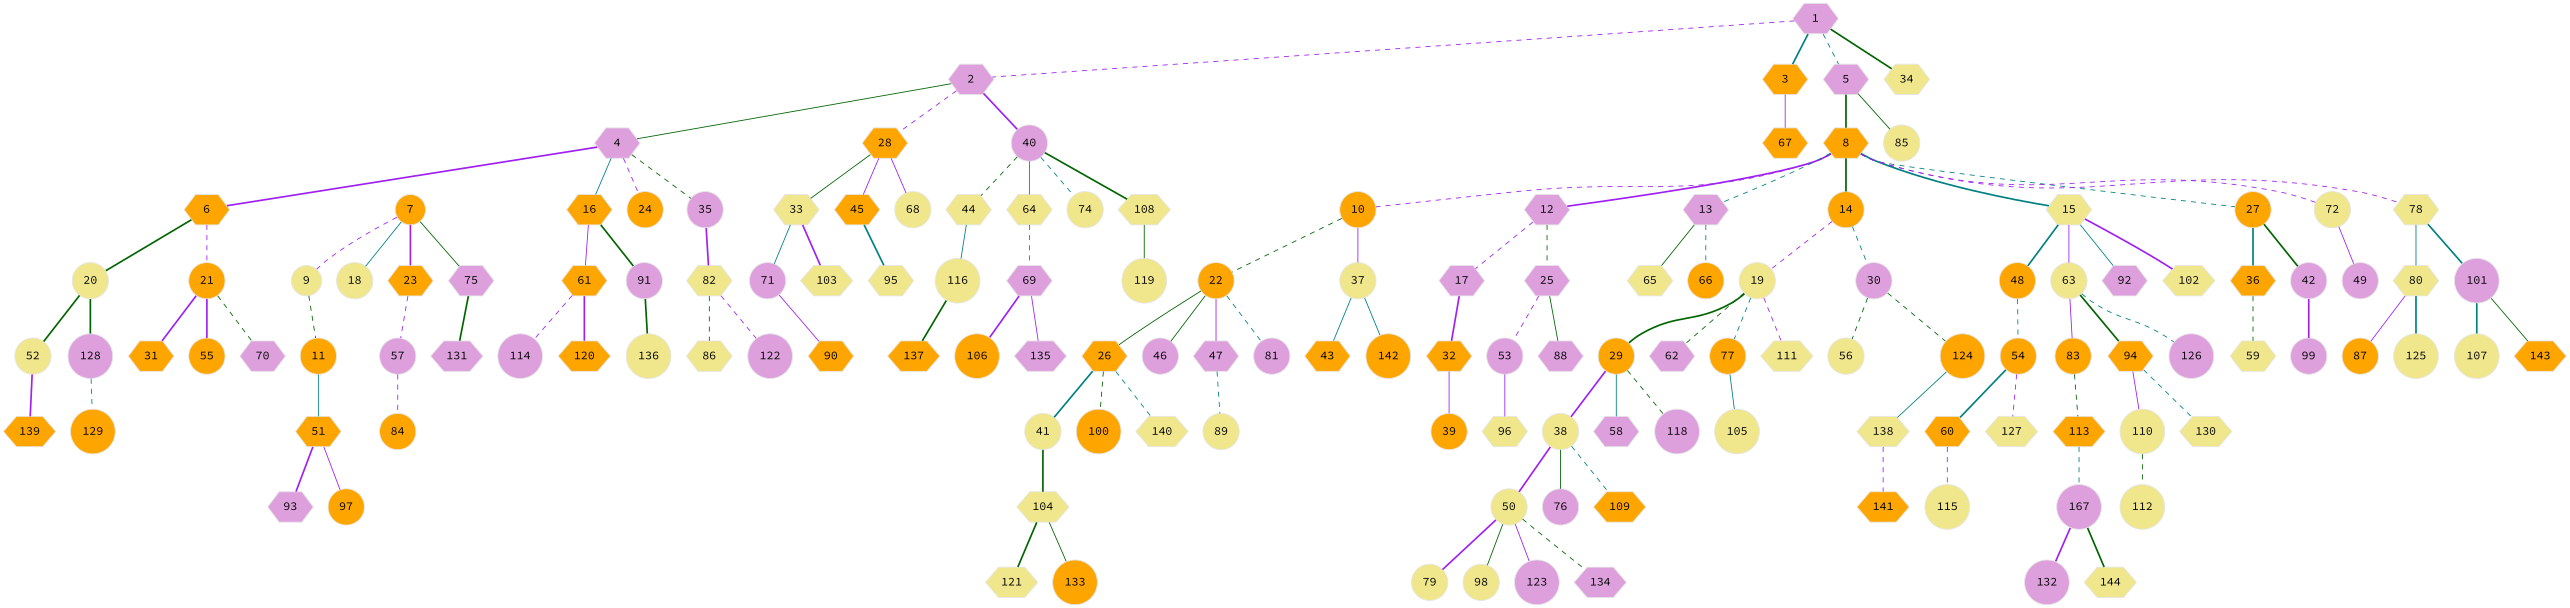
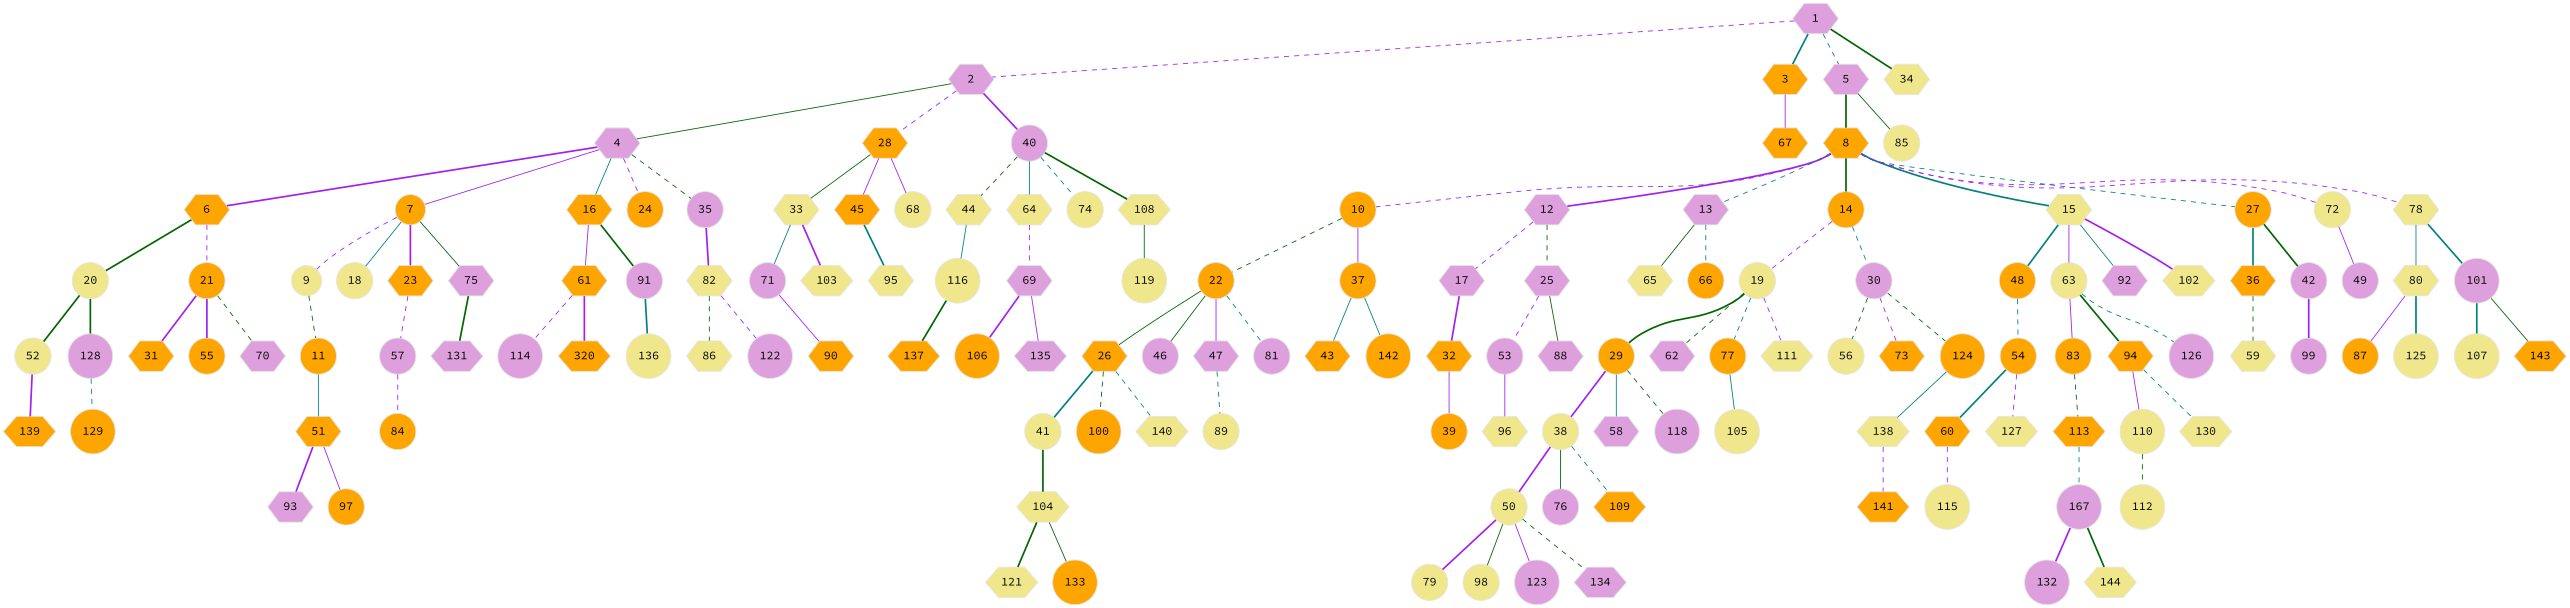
none -> (512, 177)
(1358, 281) -> (1358, 281)
(646, 316) -> (646, 316)
(584, 356) -> (584, 356)
none -> (1902, 356)
